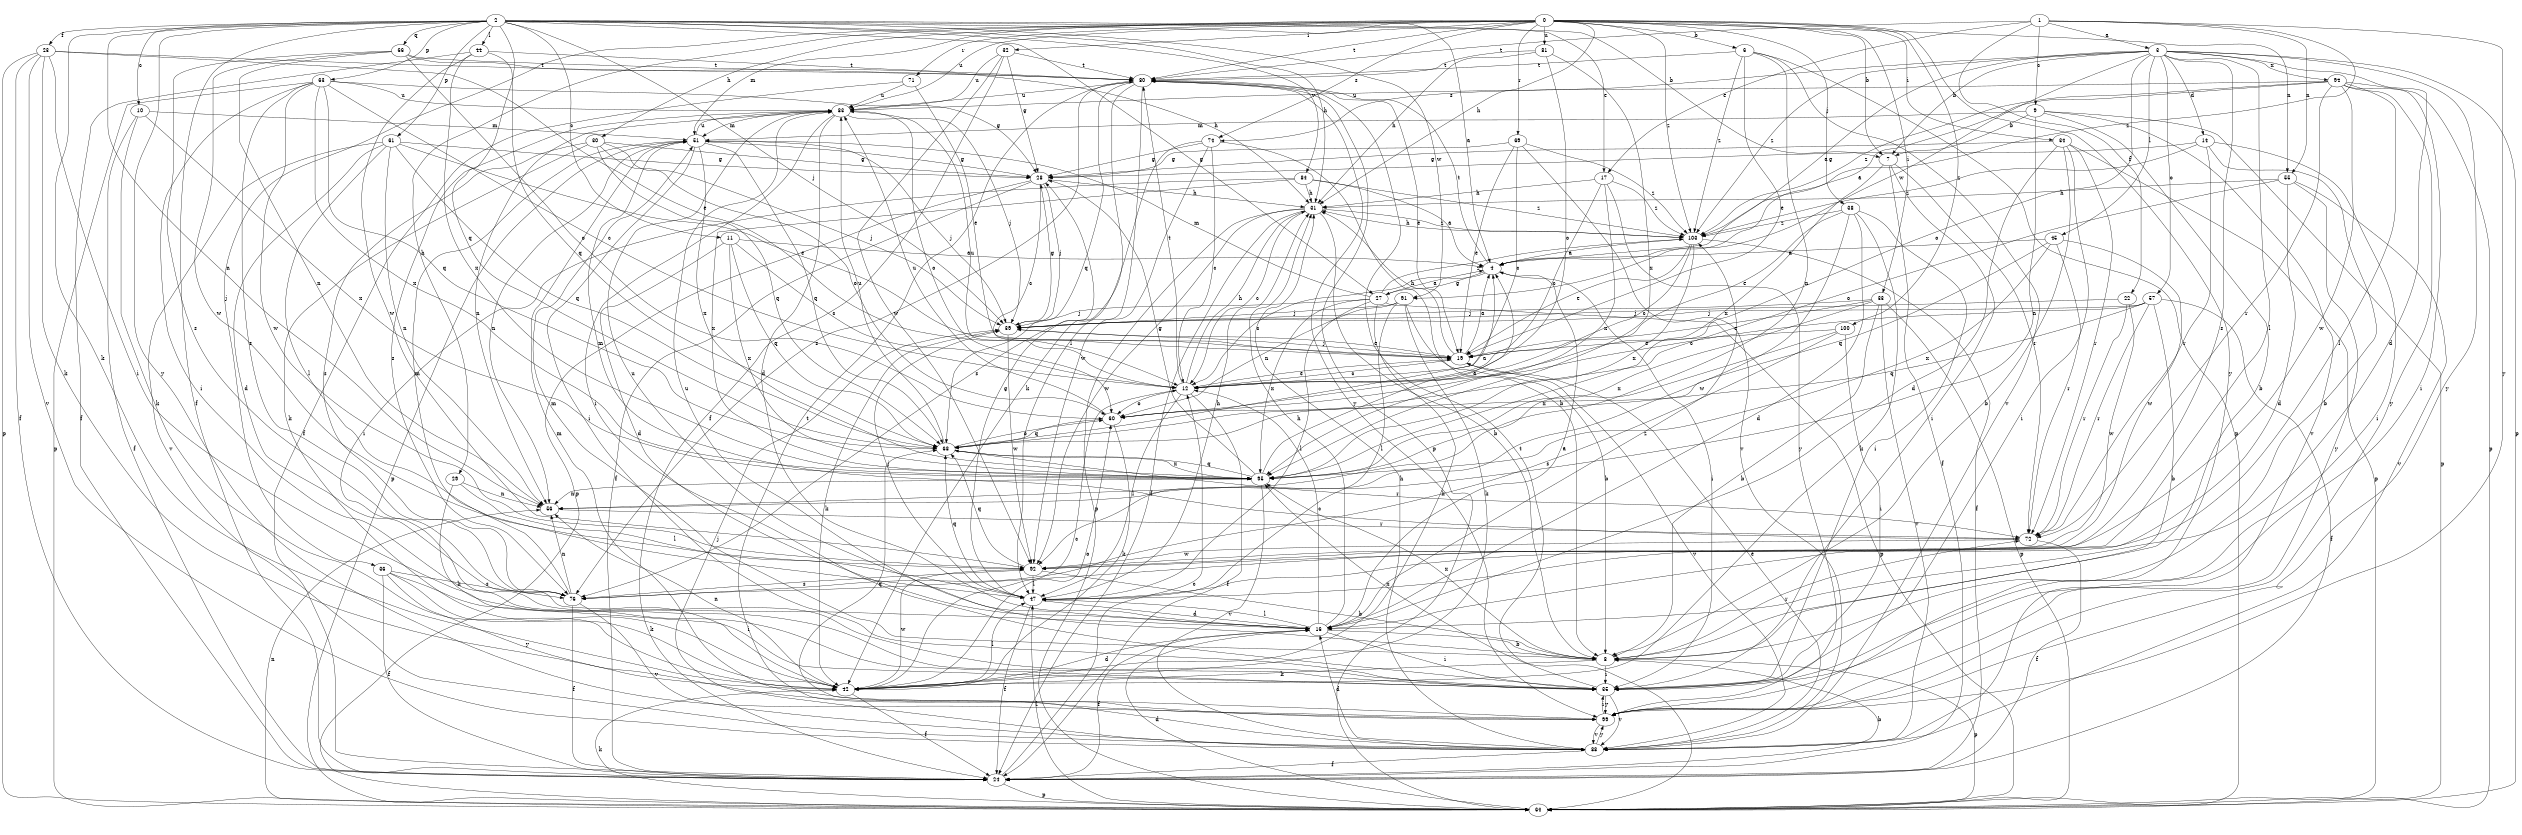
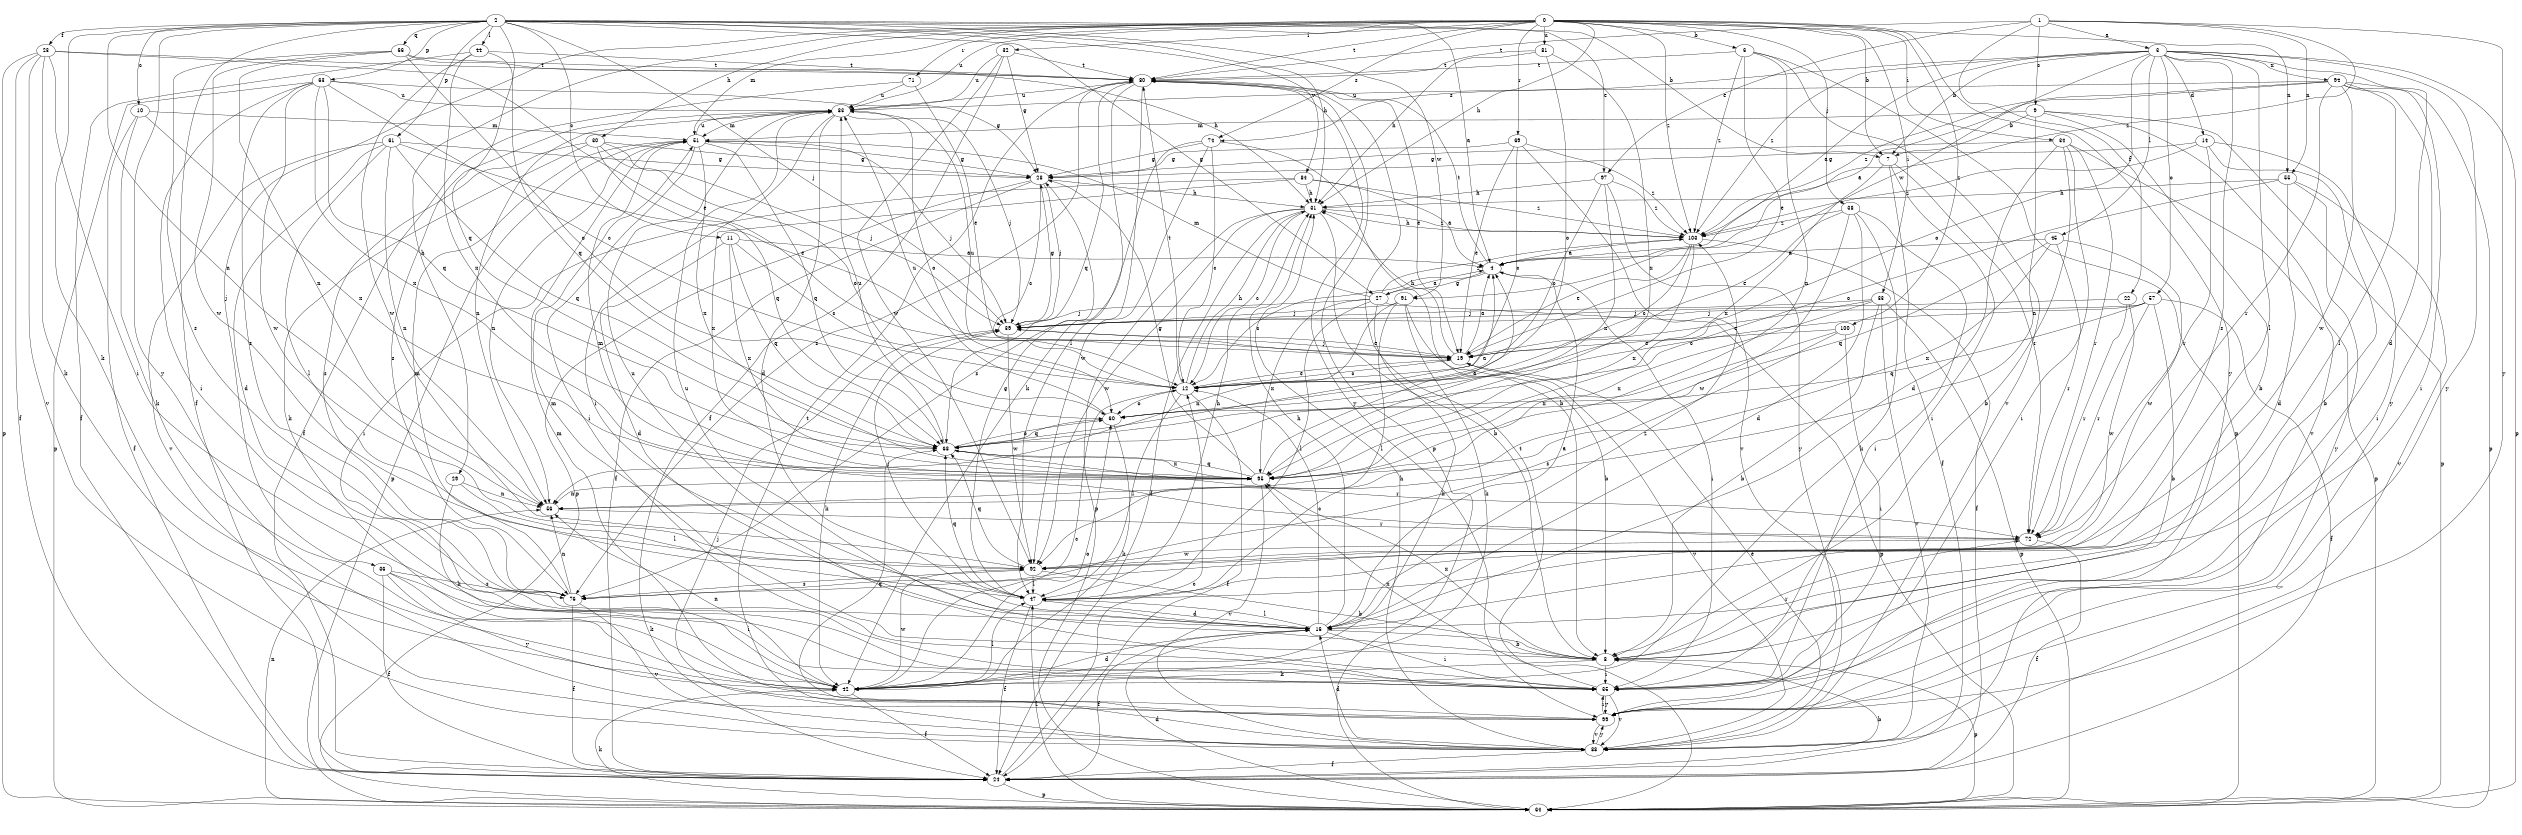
(1604, 178) -> (1604, 178)
(1245, 363) -> (995, 459)
